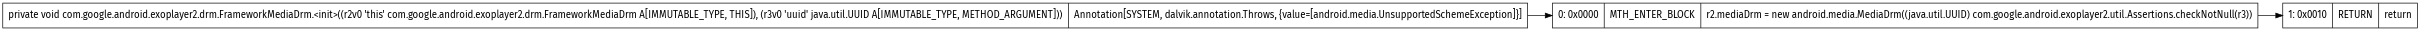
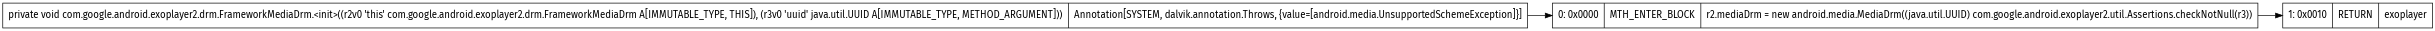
(2398, 15) -> (2406, 15)
